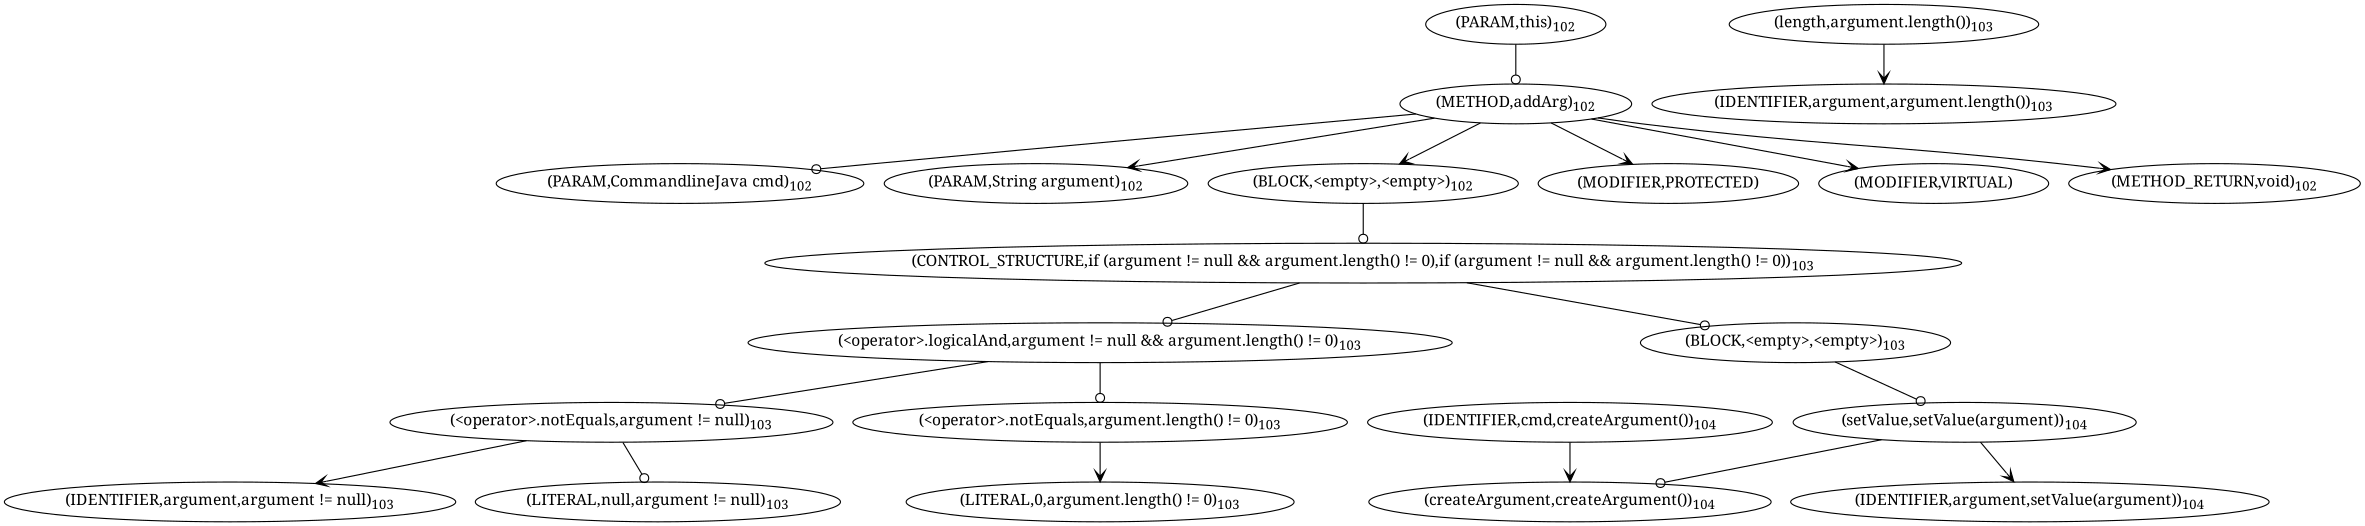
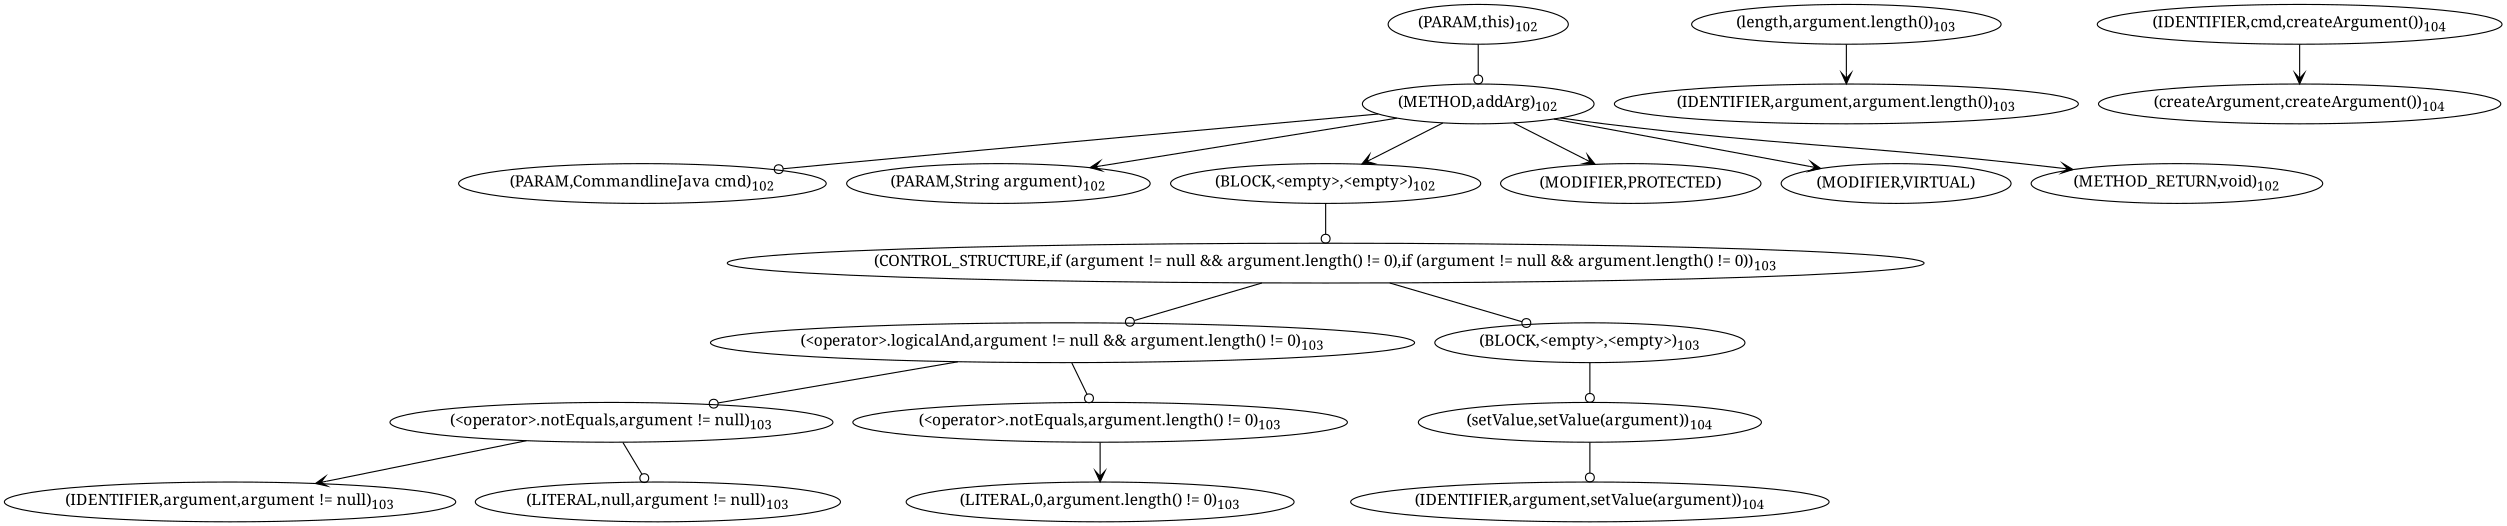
(1993, 458) -> (1590, 458)
(1773, 461) -> none
